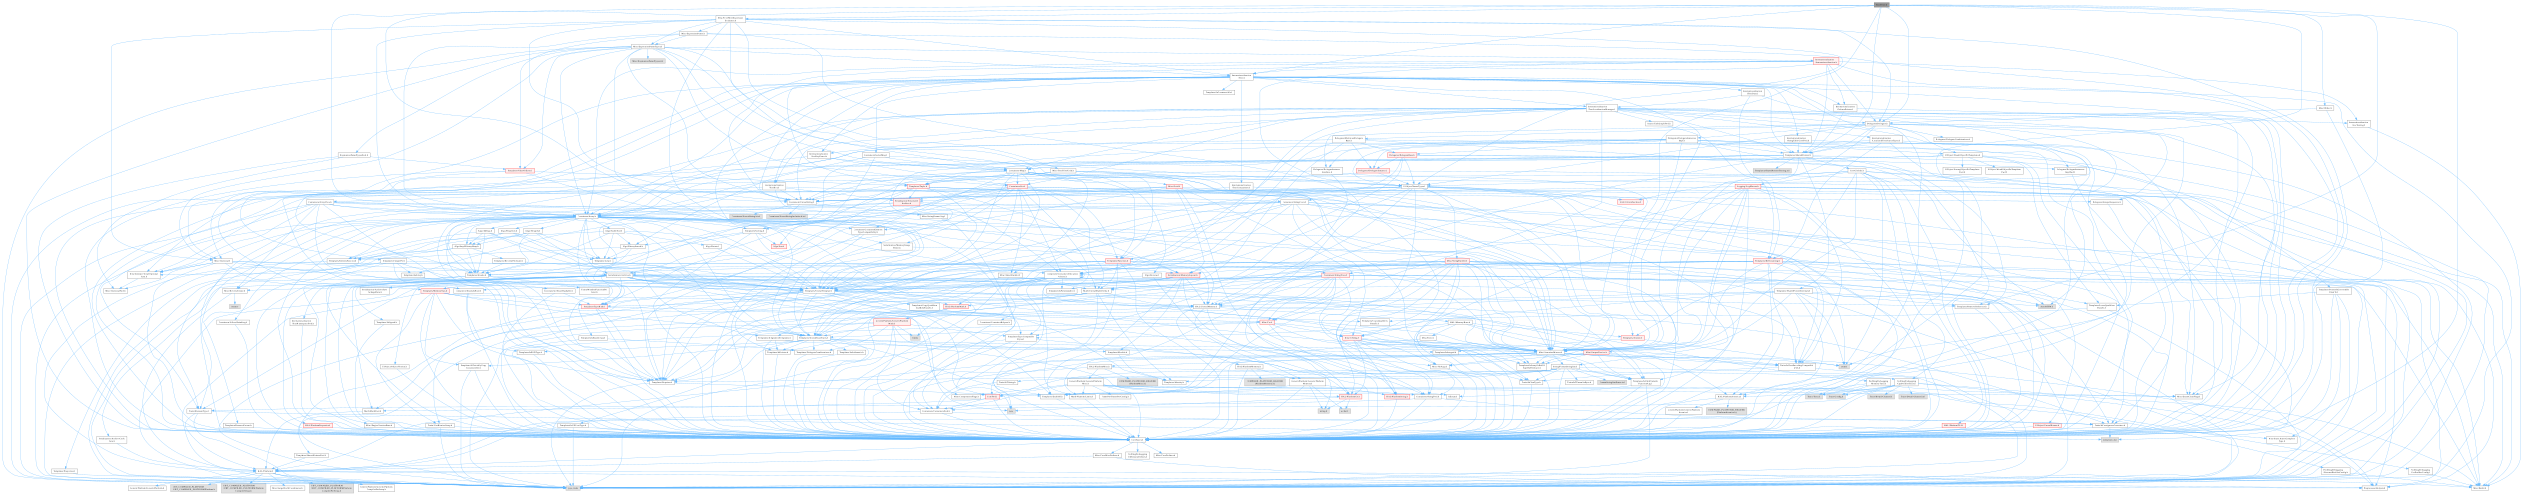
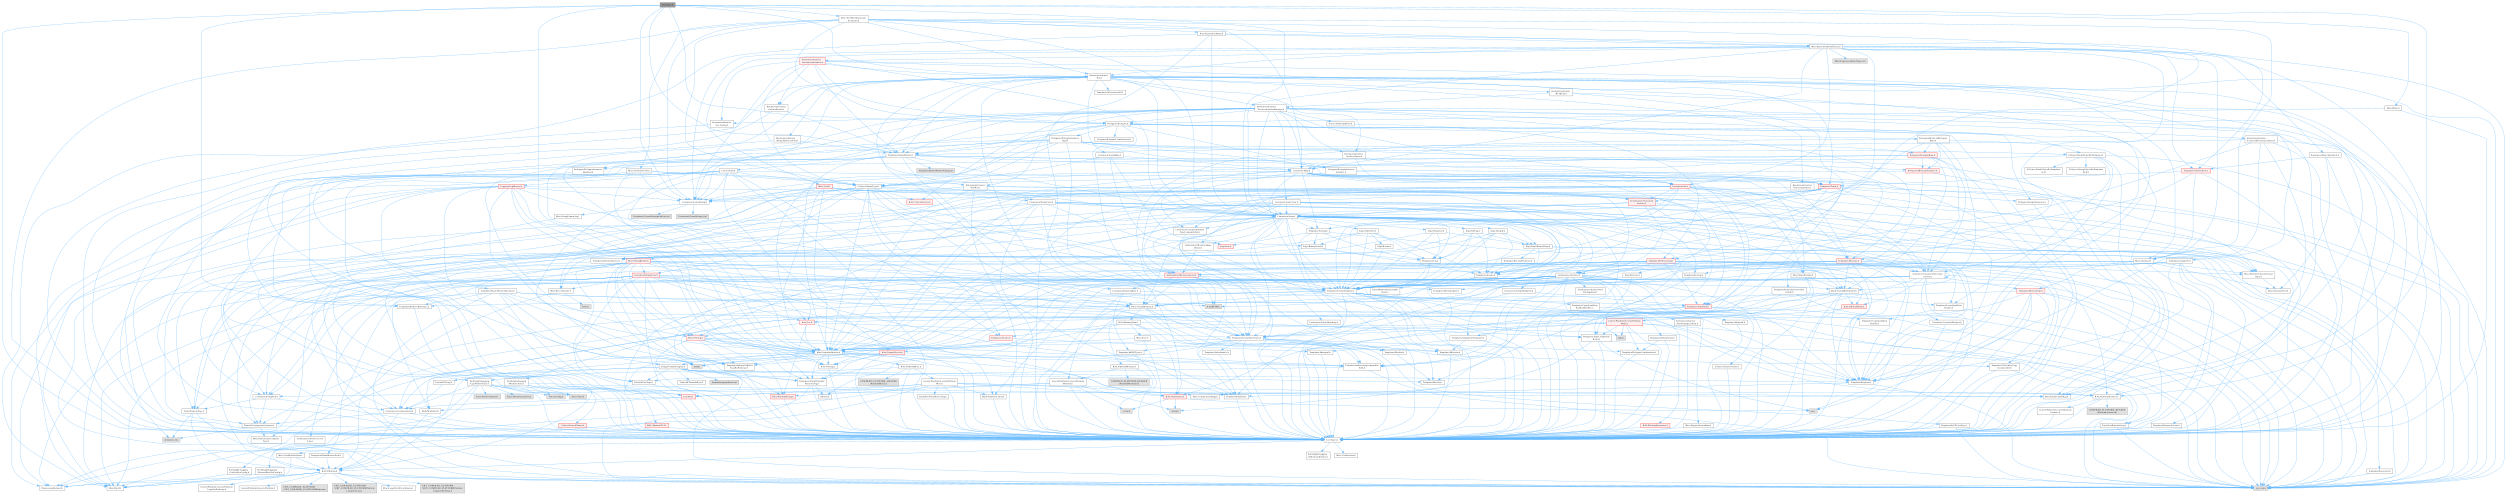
(1334, 343) -> none
